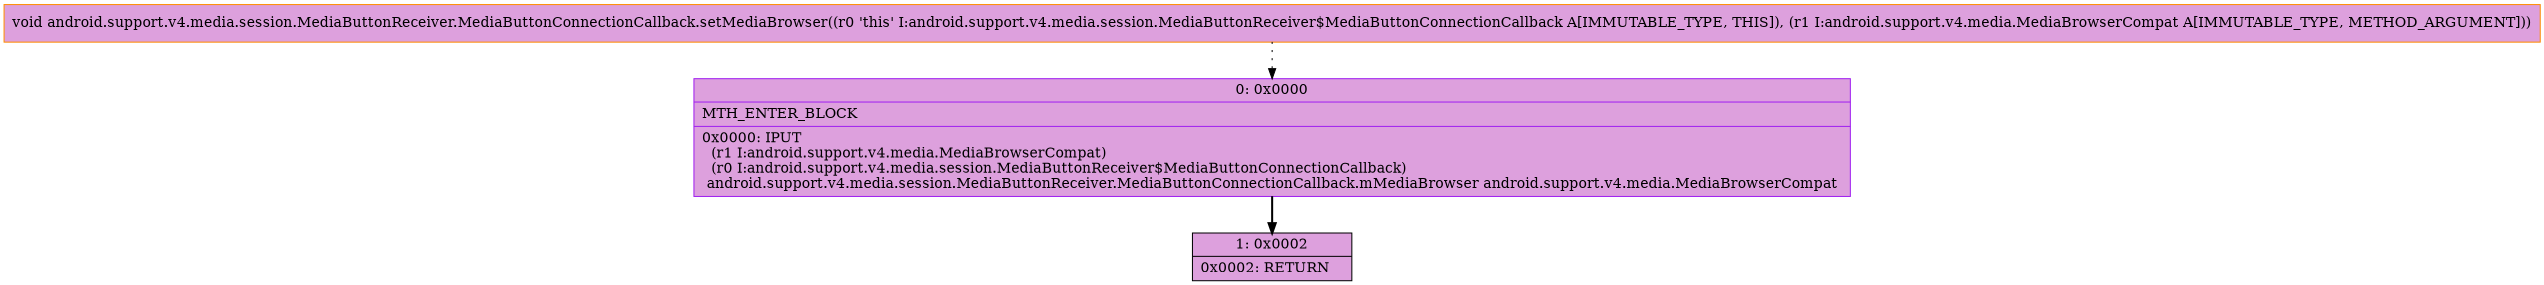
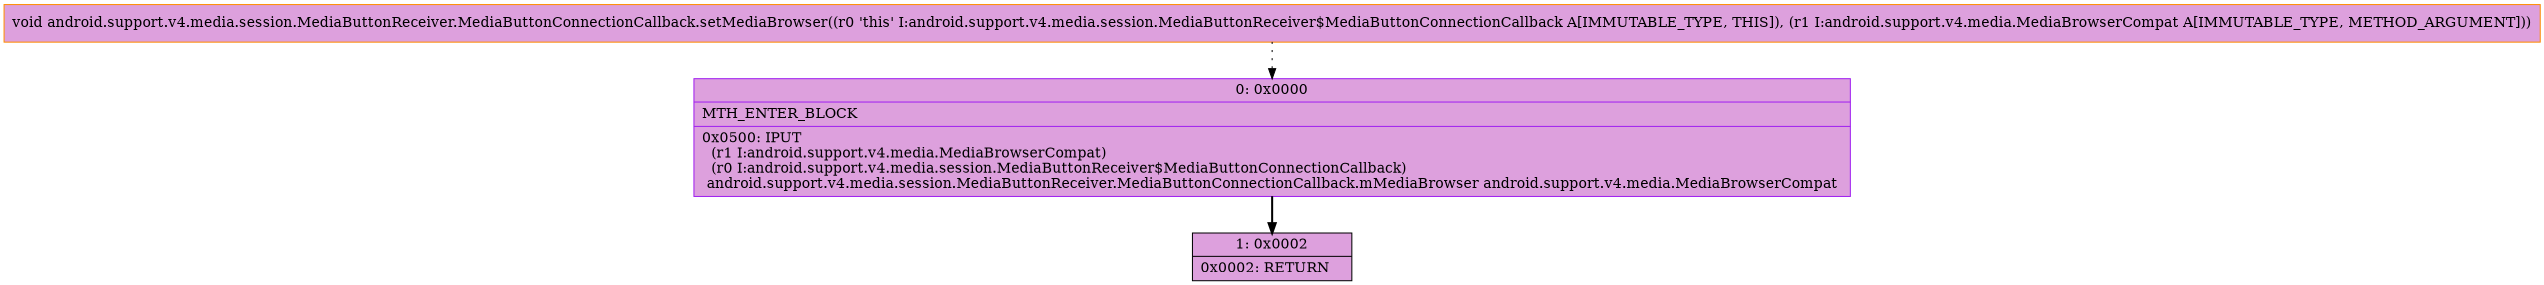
(756, 138) -> (756, 138)
